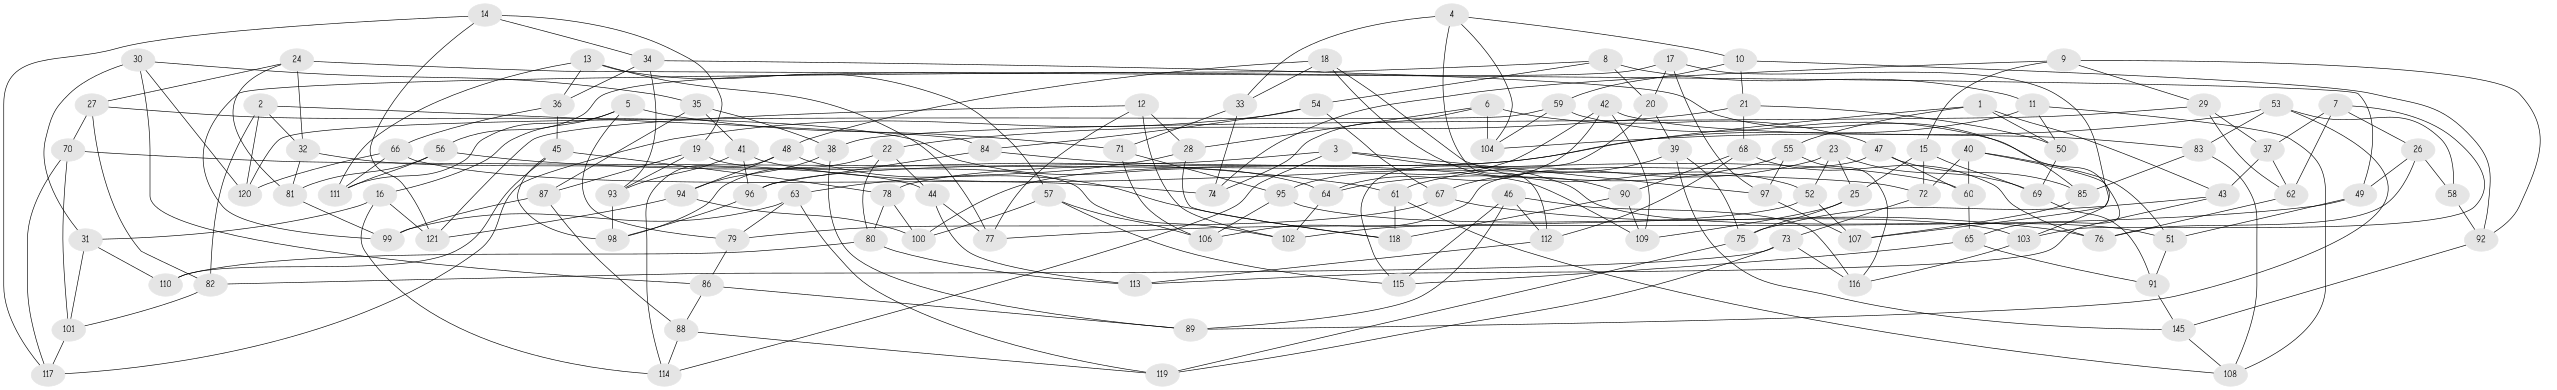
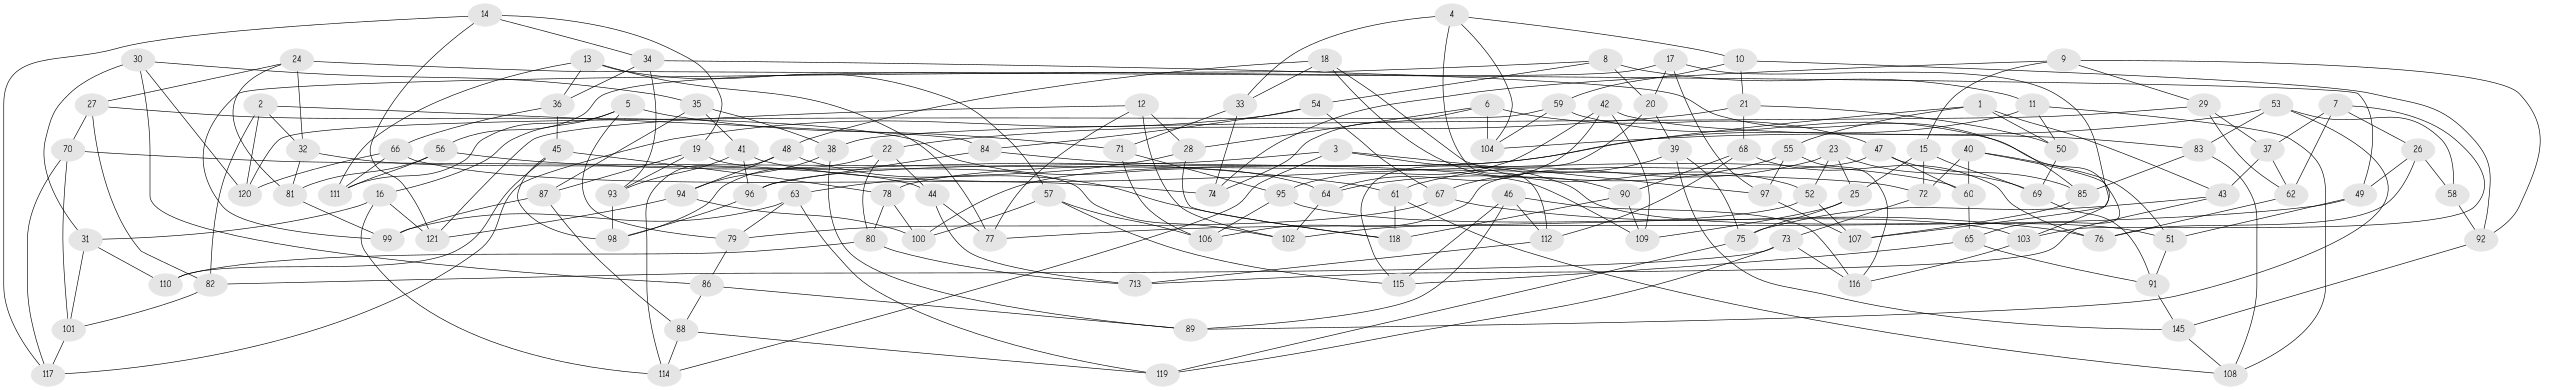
(1135, 285) -> (1135, 285)
